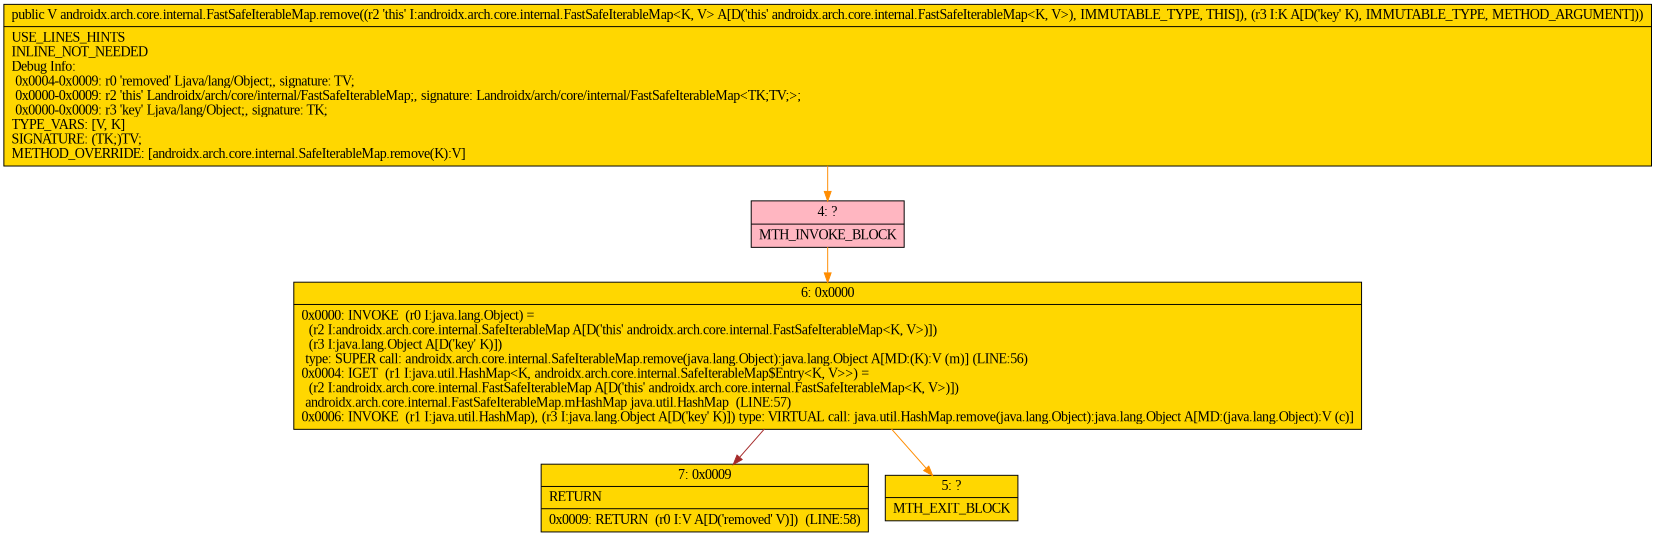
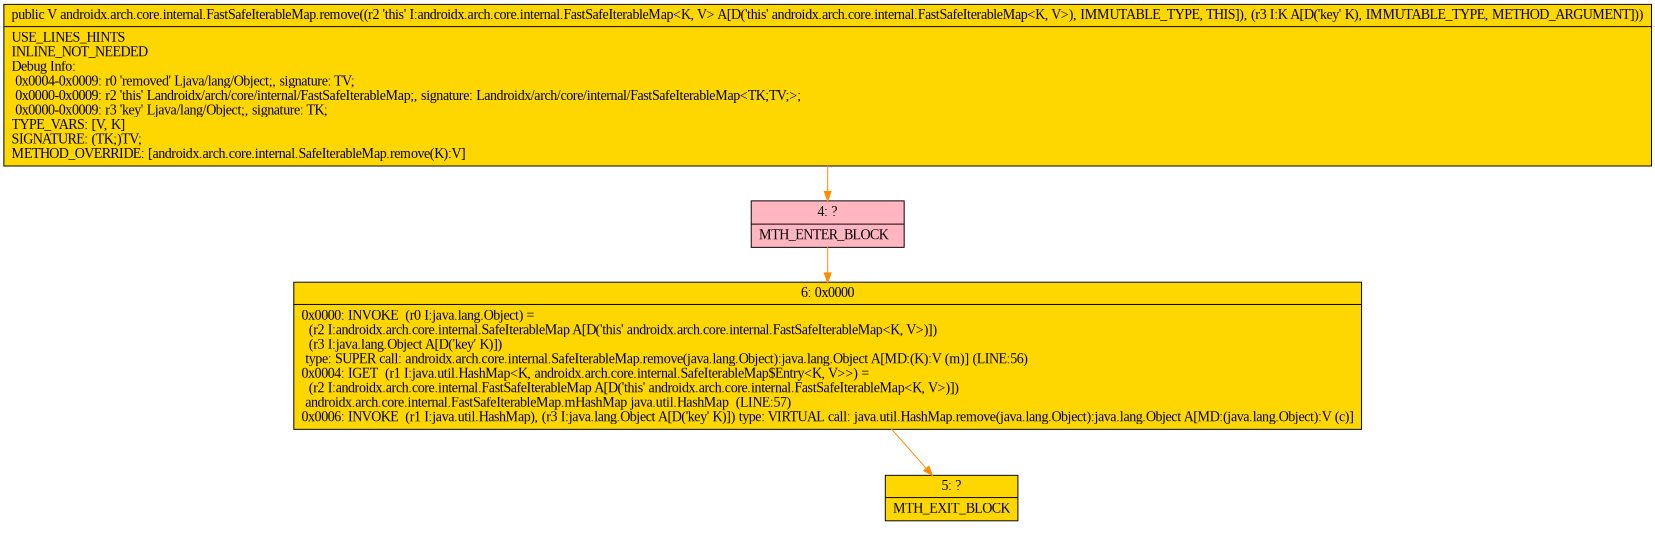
(828, 235) -> (824, 235)
(705, 498) -> none
